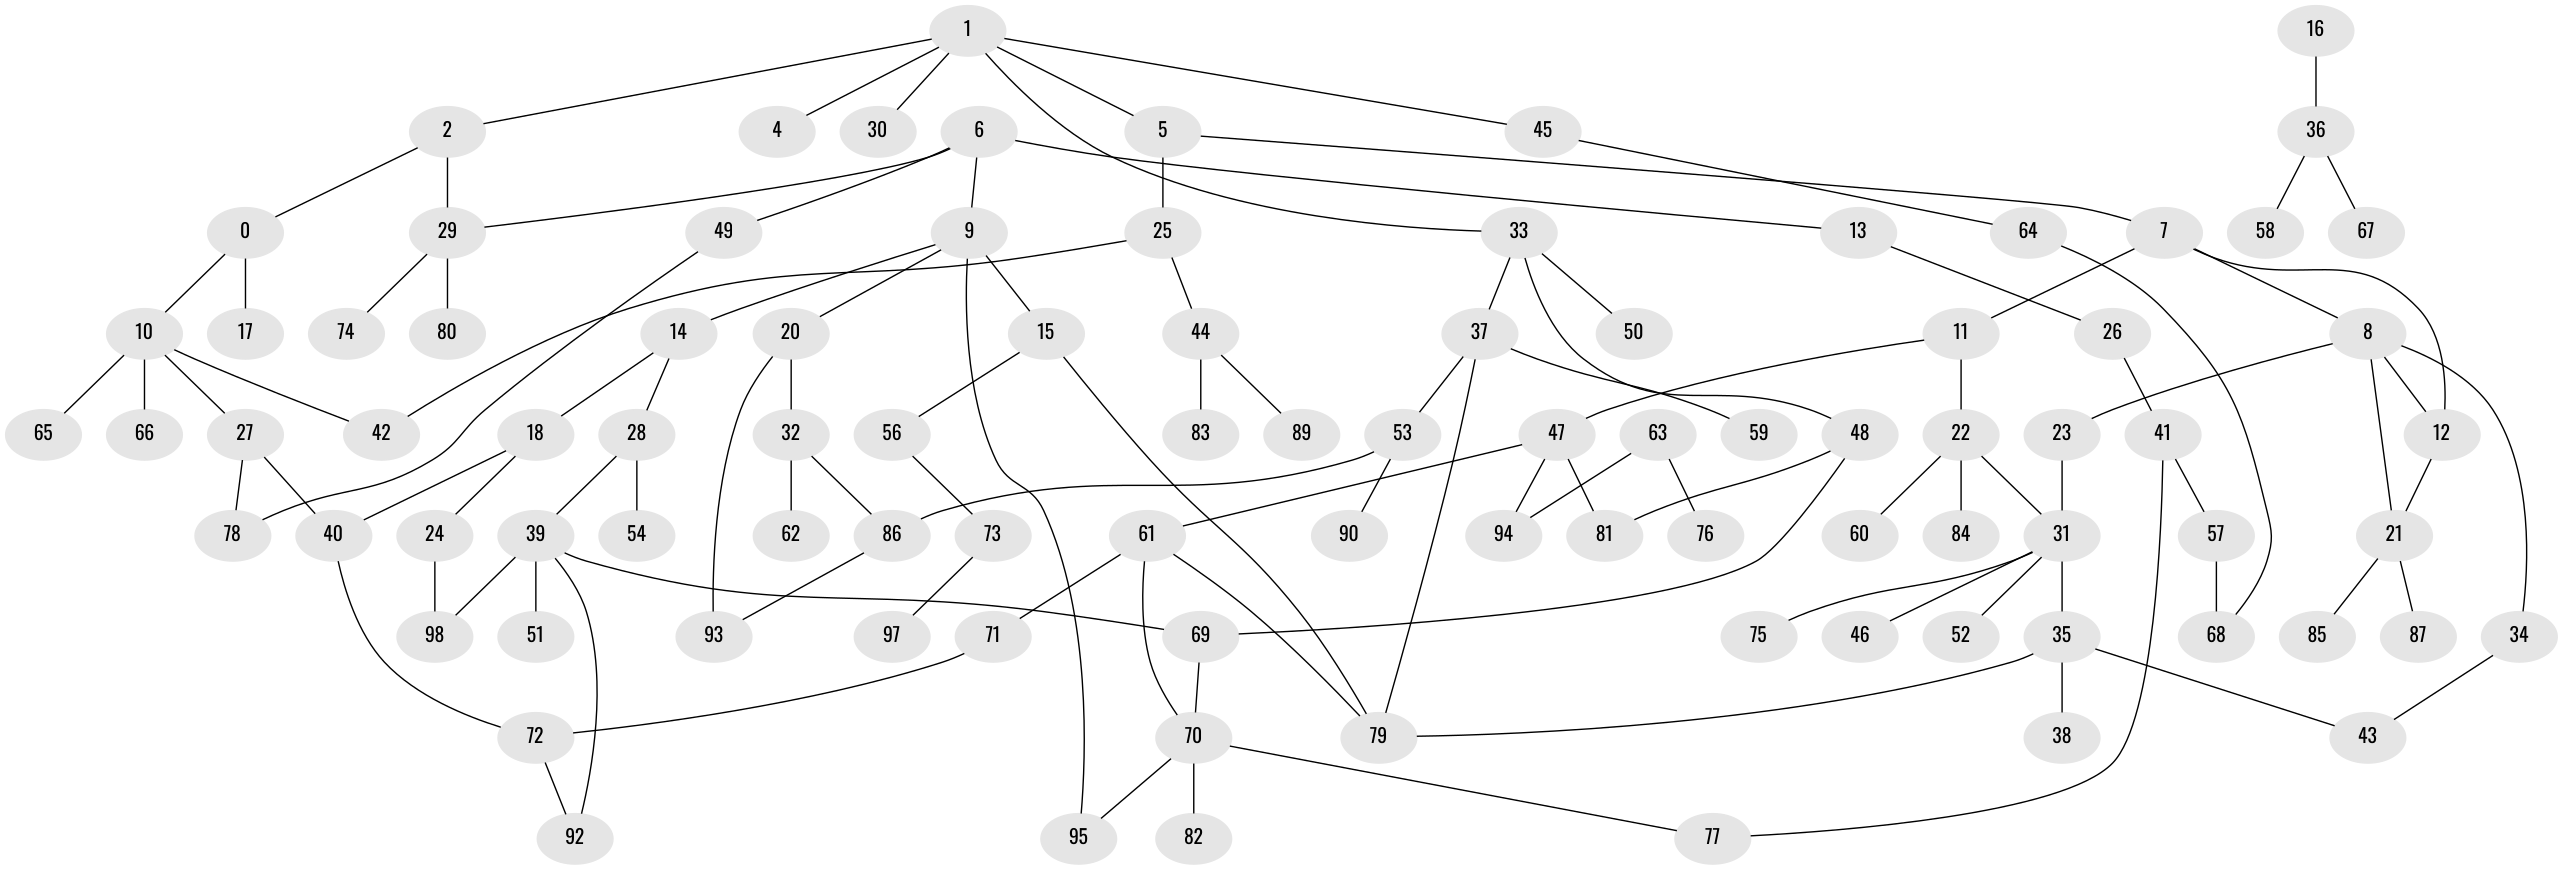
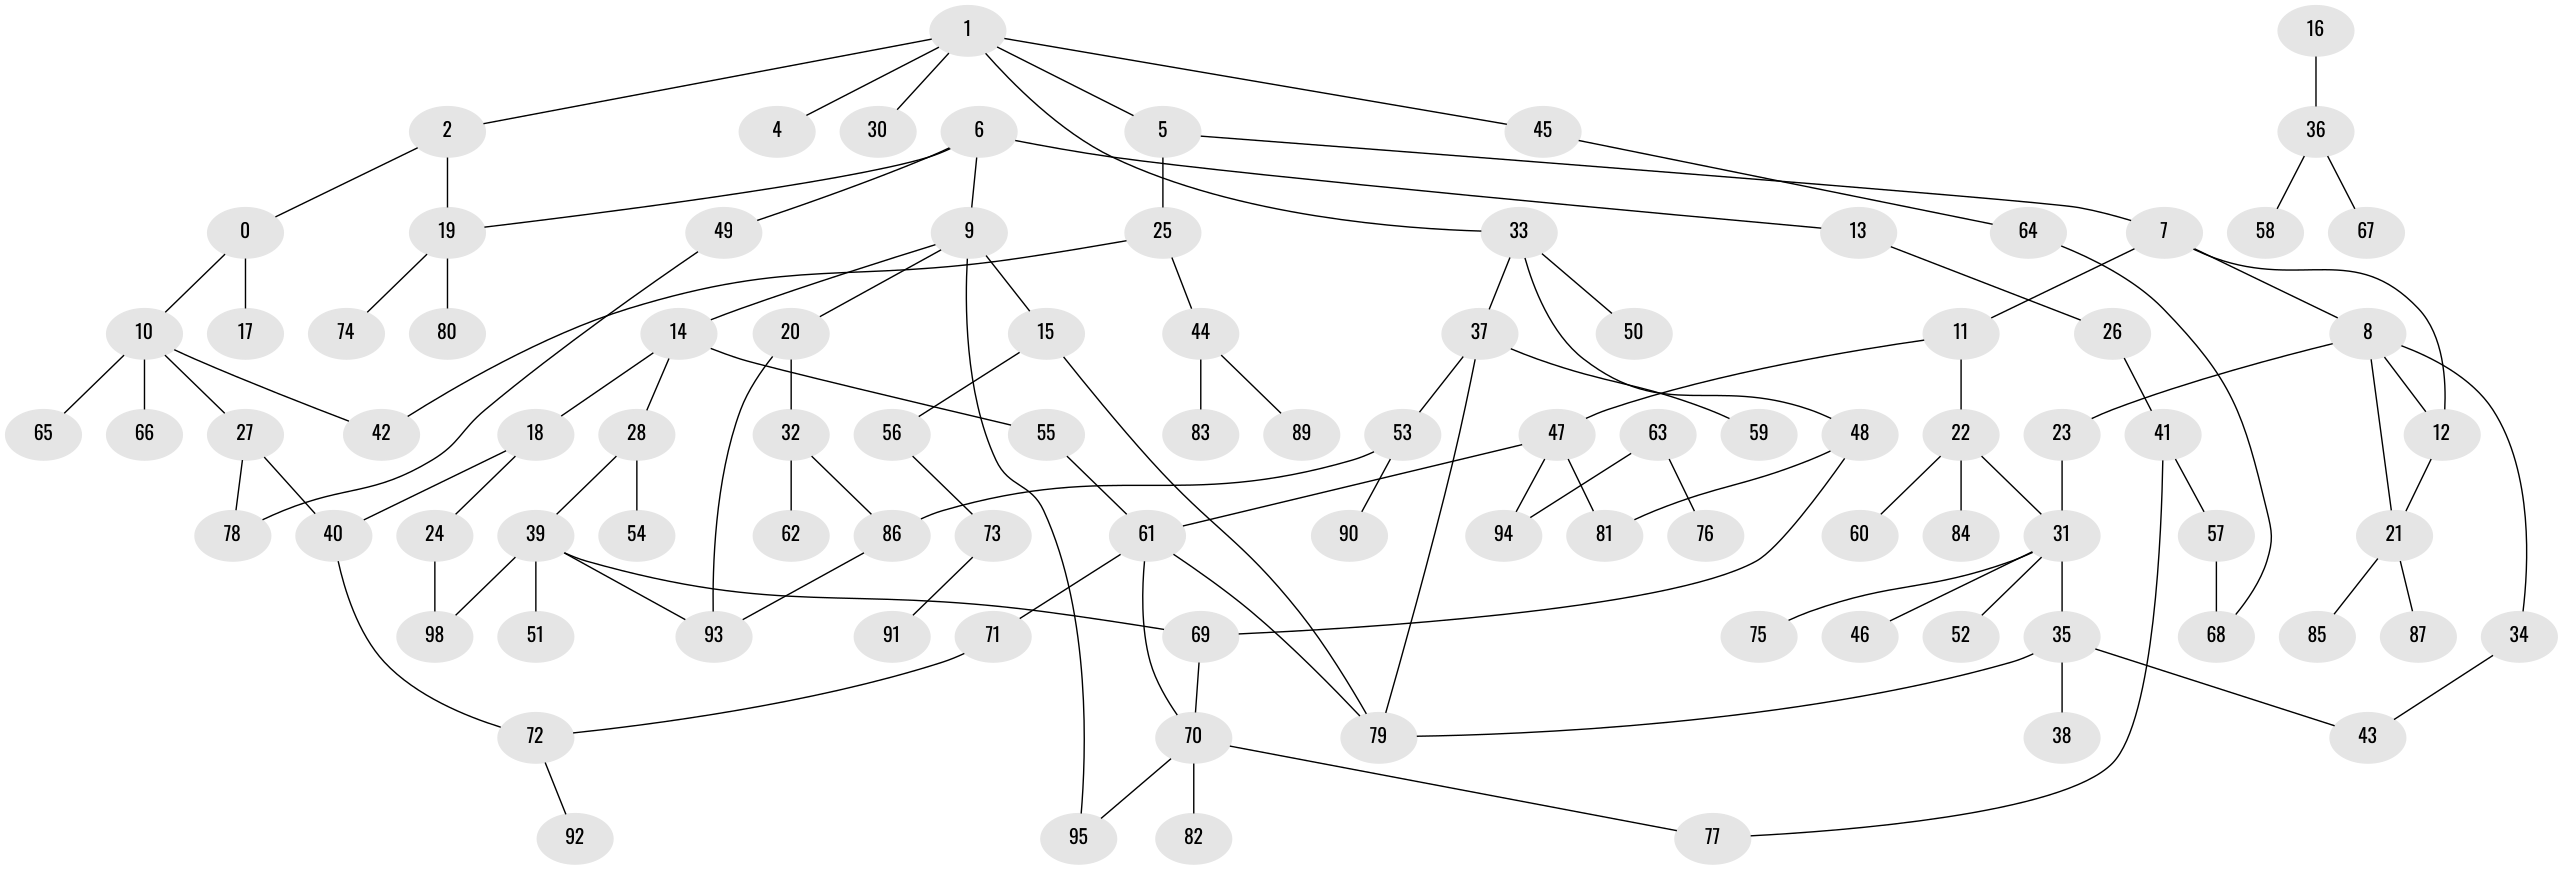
(447, 233) -> (447, 233)
none -> (1046, 435)
(892, 637) -> (892, 637)
(597, 682) -> (625, 586)
